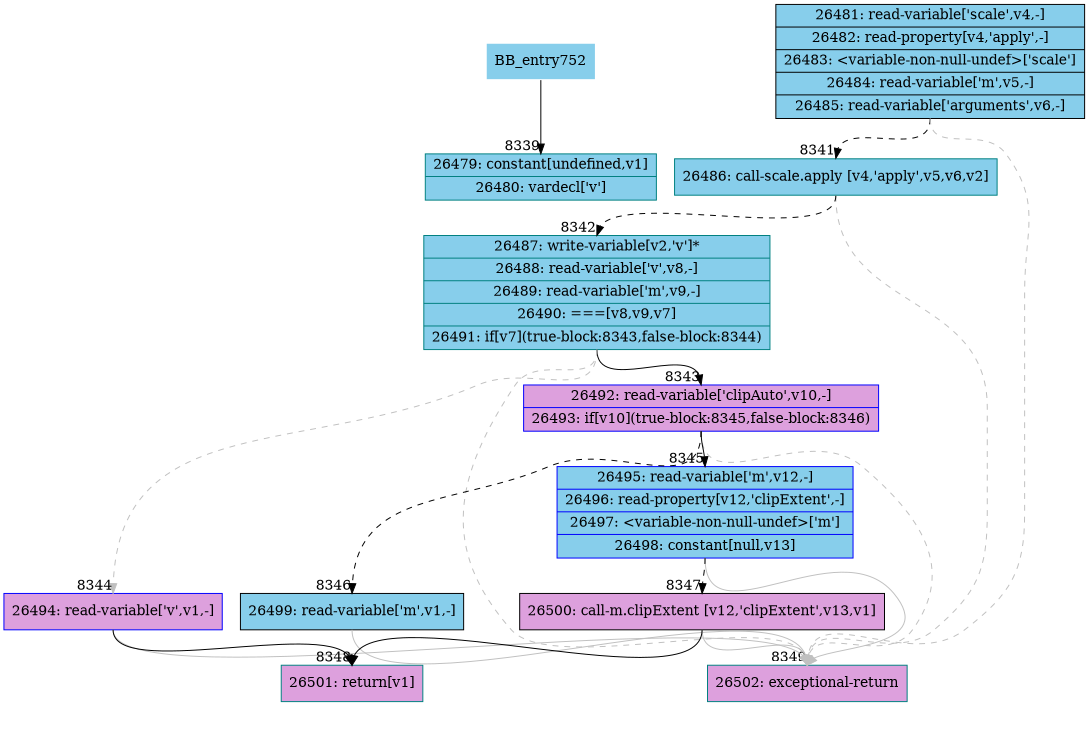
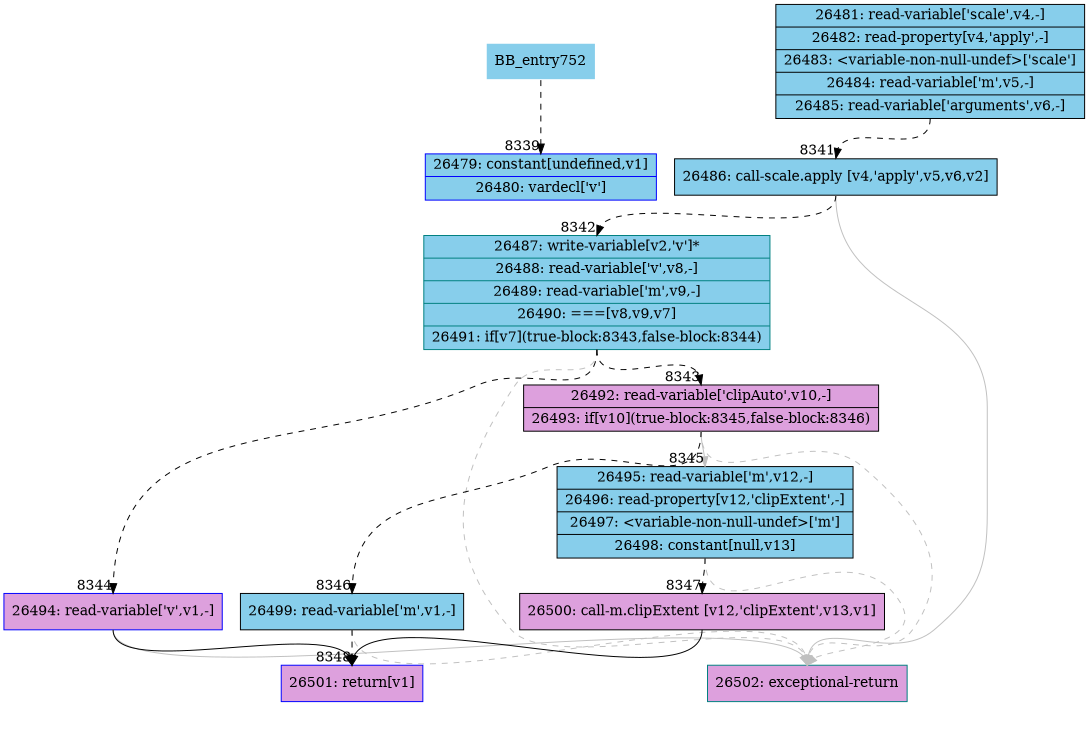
(541, 112) -> (541, 112)
(541, 177) -> (541, 177)
(836, 177) -> (836, 177)
(644, 368) -> (644, 368)
(701, 408) -> (701, 408)
(327, 426) -> (327, 426)
(1025, 439) -> none
(702, 444) -> (702, 444)
(987, 459) -> (987, 459)
(705, 512) -> (705, 512)
(857, 575) -> (857, 575)
none -> (352, 643)
(750, 648) -> none
(528, 654) -> (528, 654)
(352, 683) -> (352, 683)
